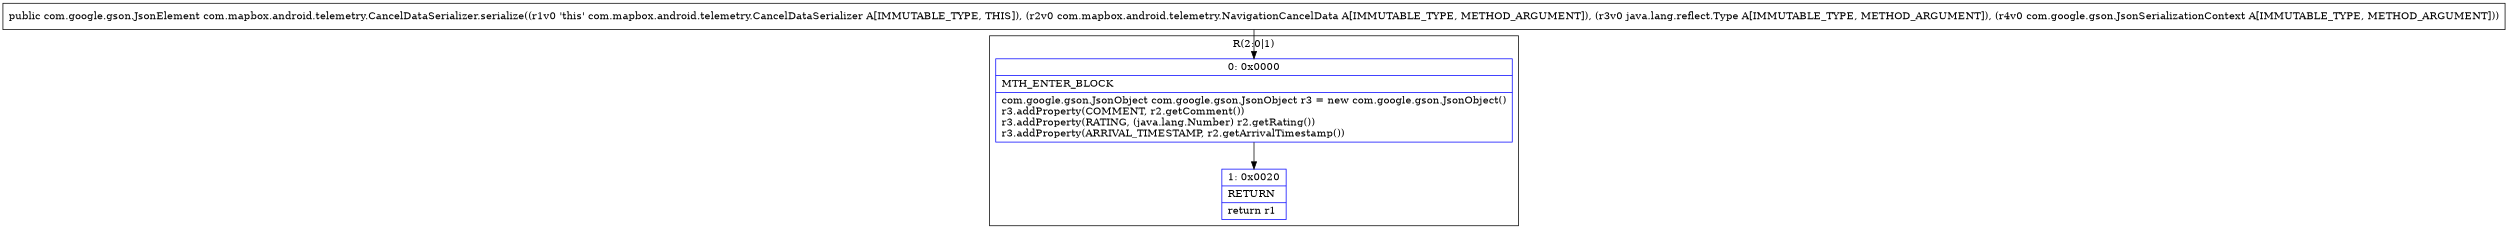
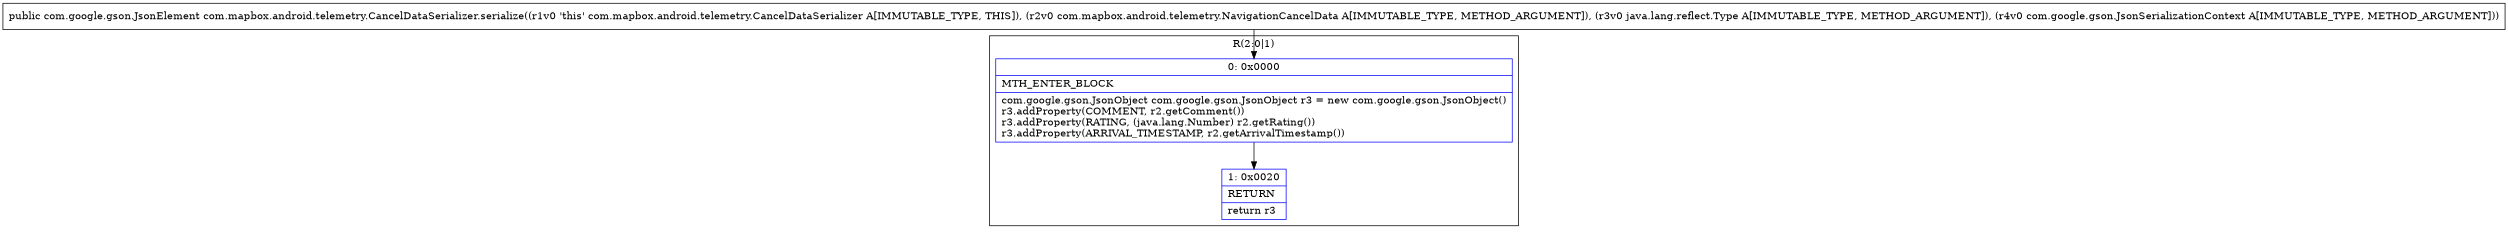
(1252, 211) -> (1252, 211)
